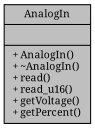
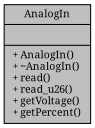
(43, 90) -> (43, 90)
